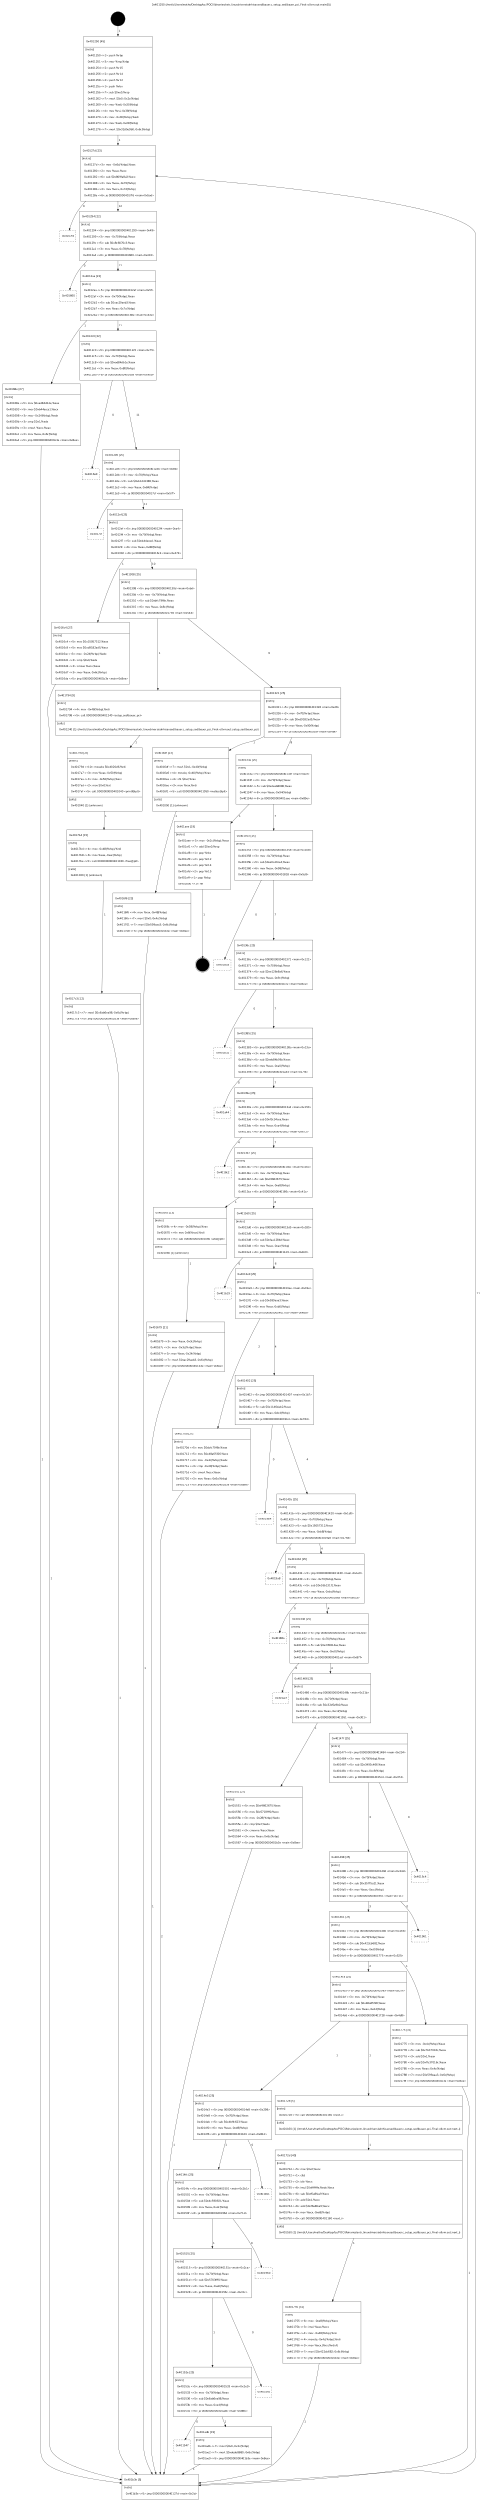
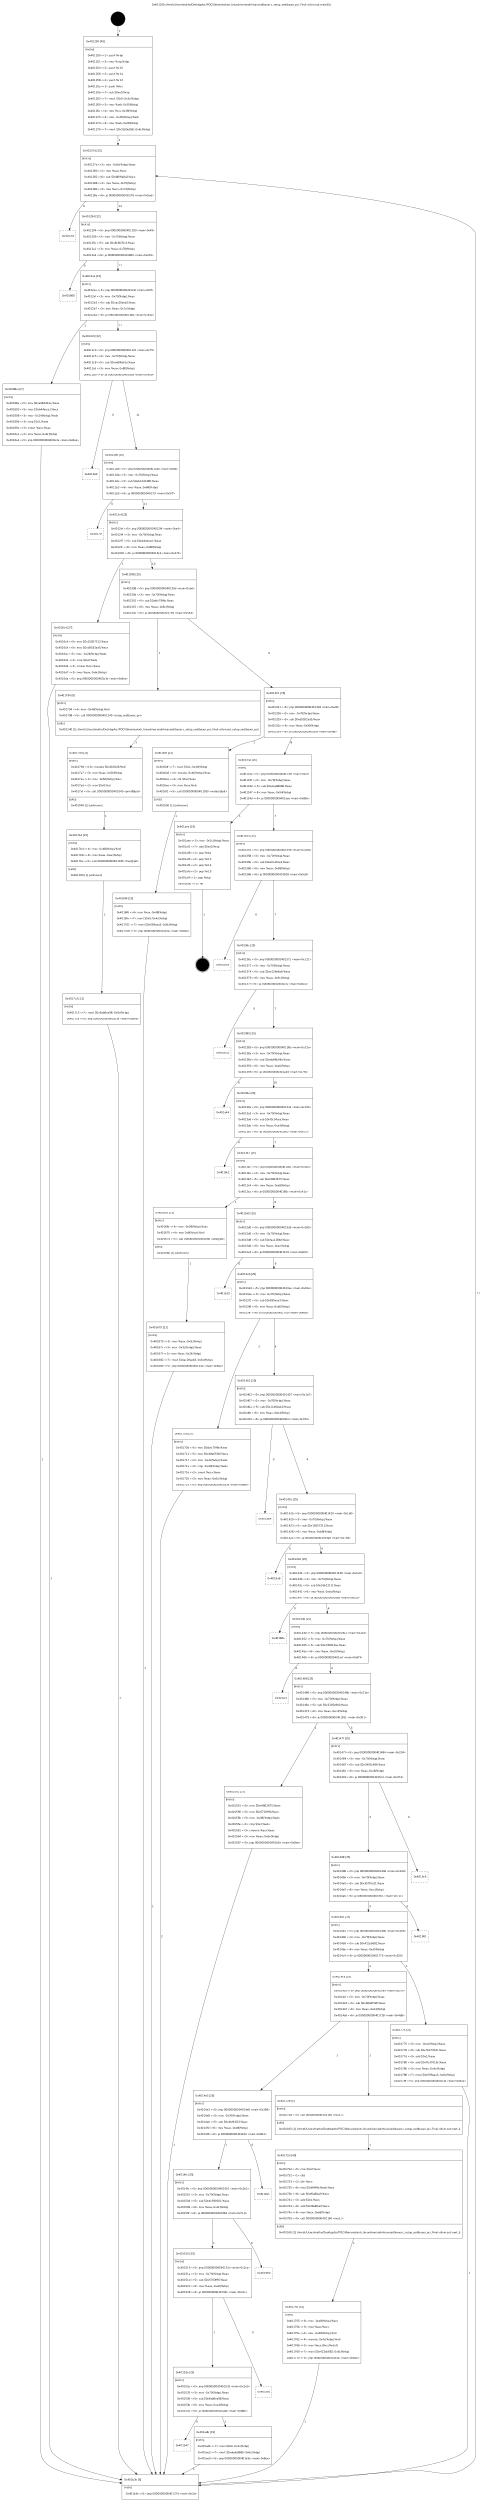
(275, 1083) -> (275, 1083)
